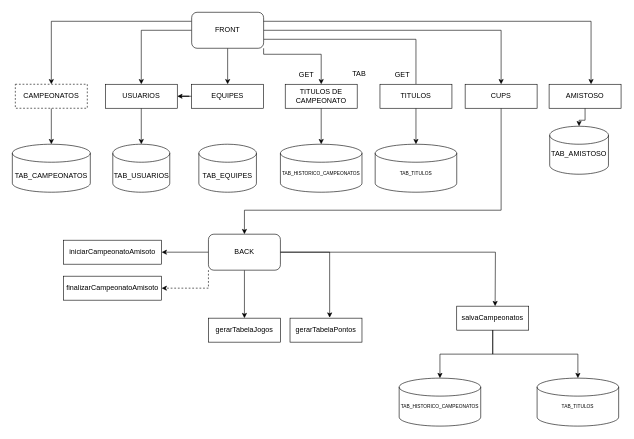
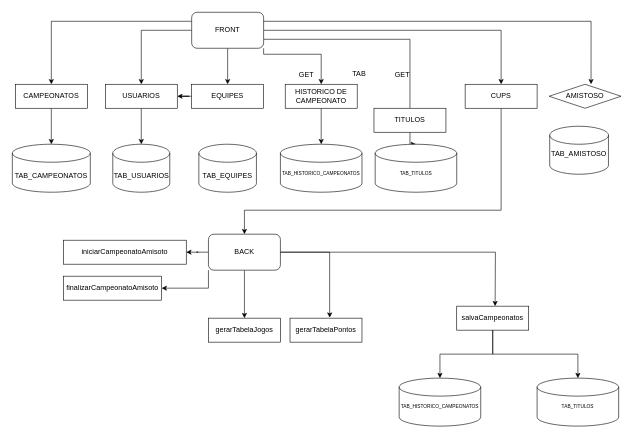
(51, 96) -> (51, 96)
(321, 96) -> (321, 96)
(416, 96) -> (410, 120)
(585, 96) -> (585, 96)
(580, 120) -> none
(113, 252) -> (125, 252)
(196, 288) -> (196, 288)
